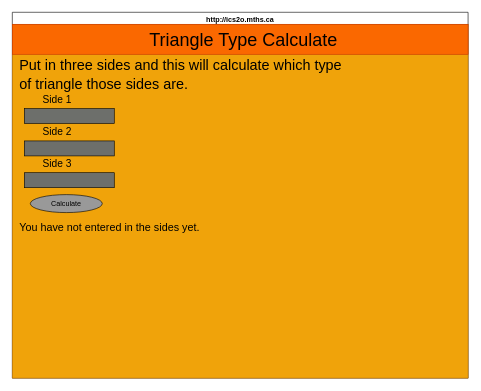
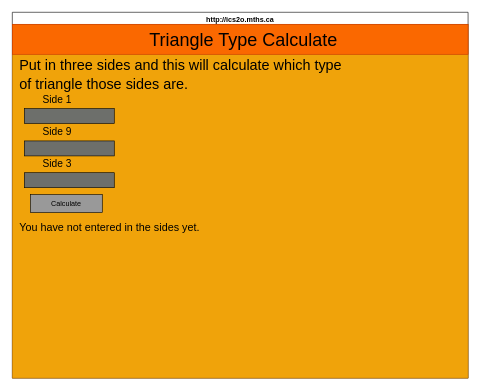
(57, 132) -> (57, 132)
(66, 204) -> (66, 204)
